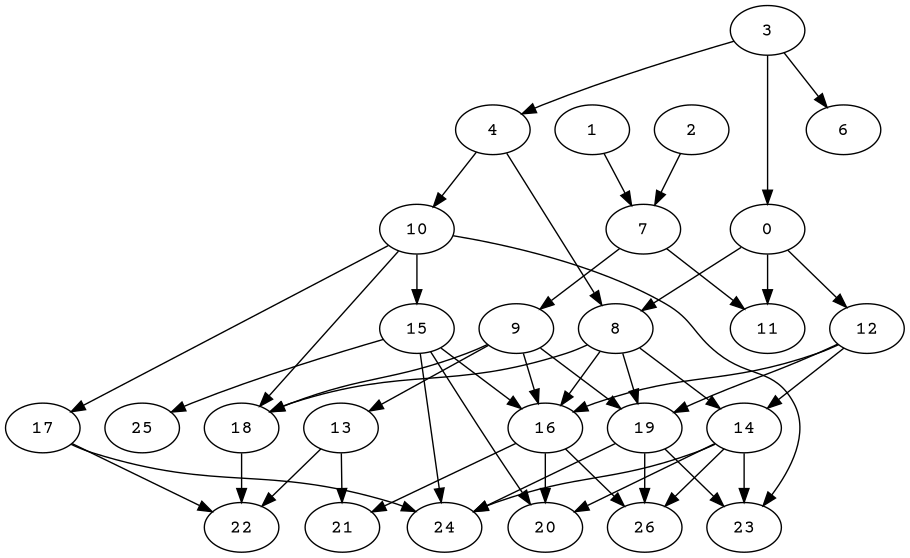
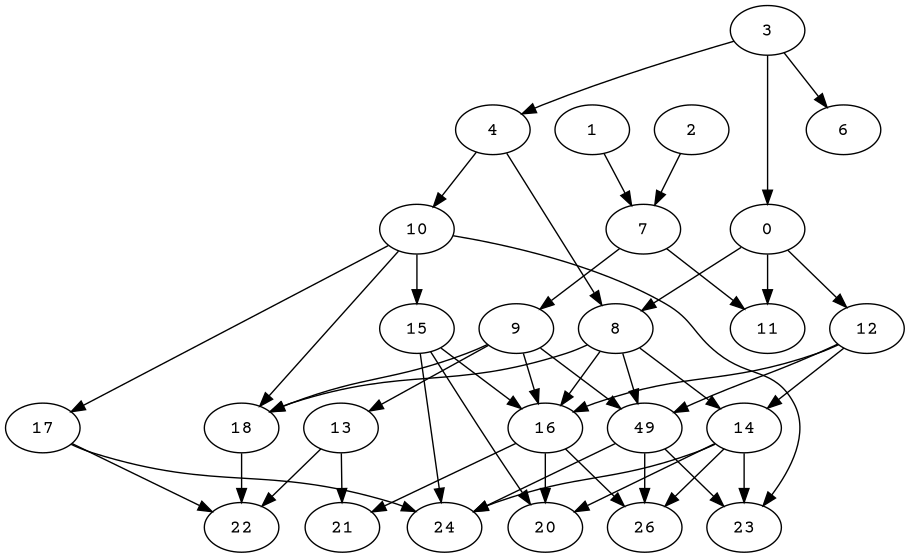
(142, 428) -> none
(645, 428) -> (645, 428)
